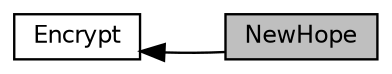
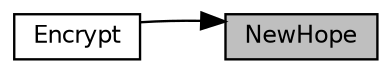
(195, 53) -> (171, 21)
